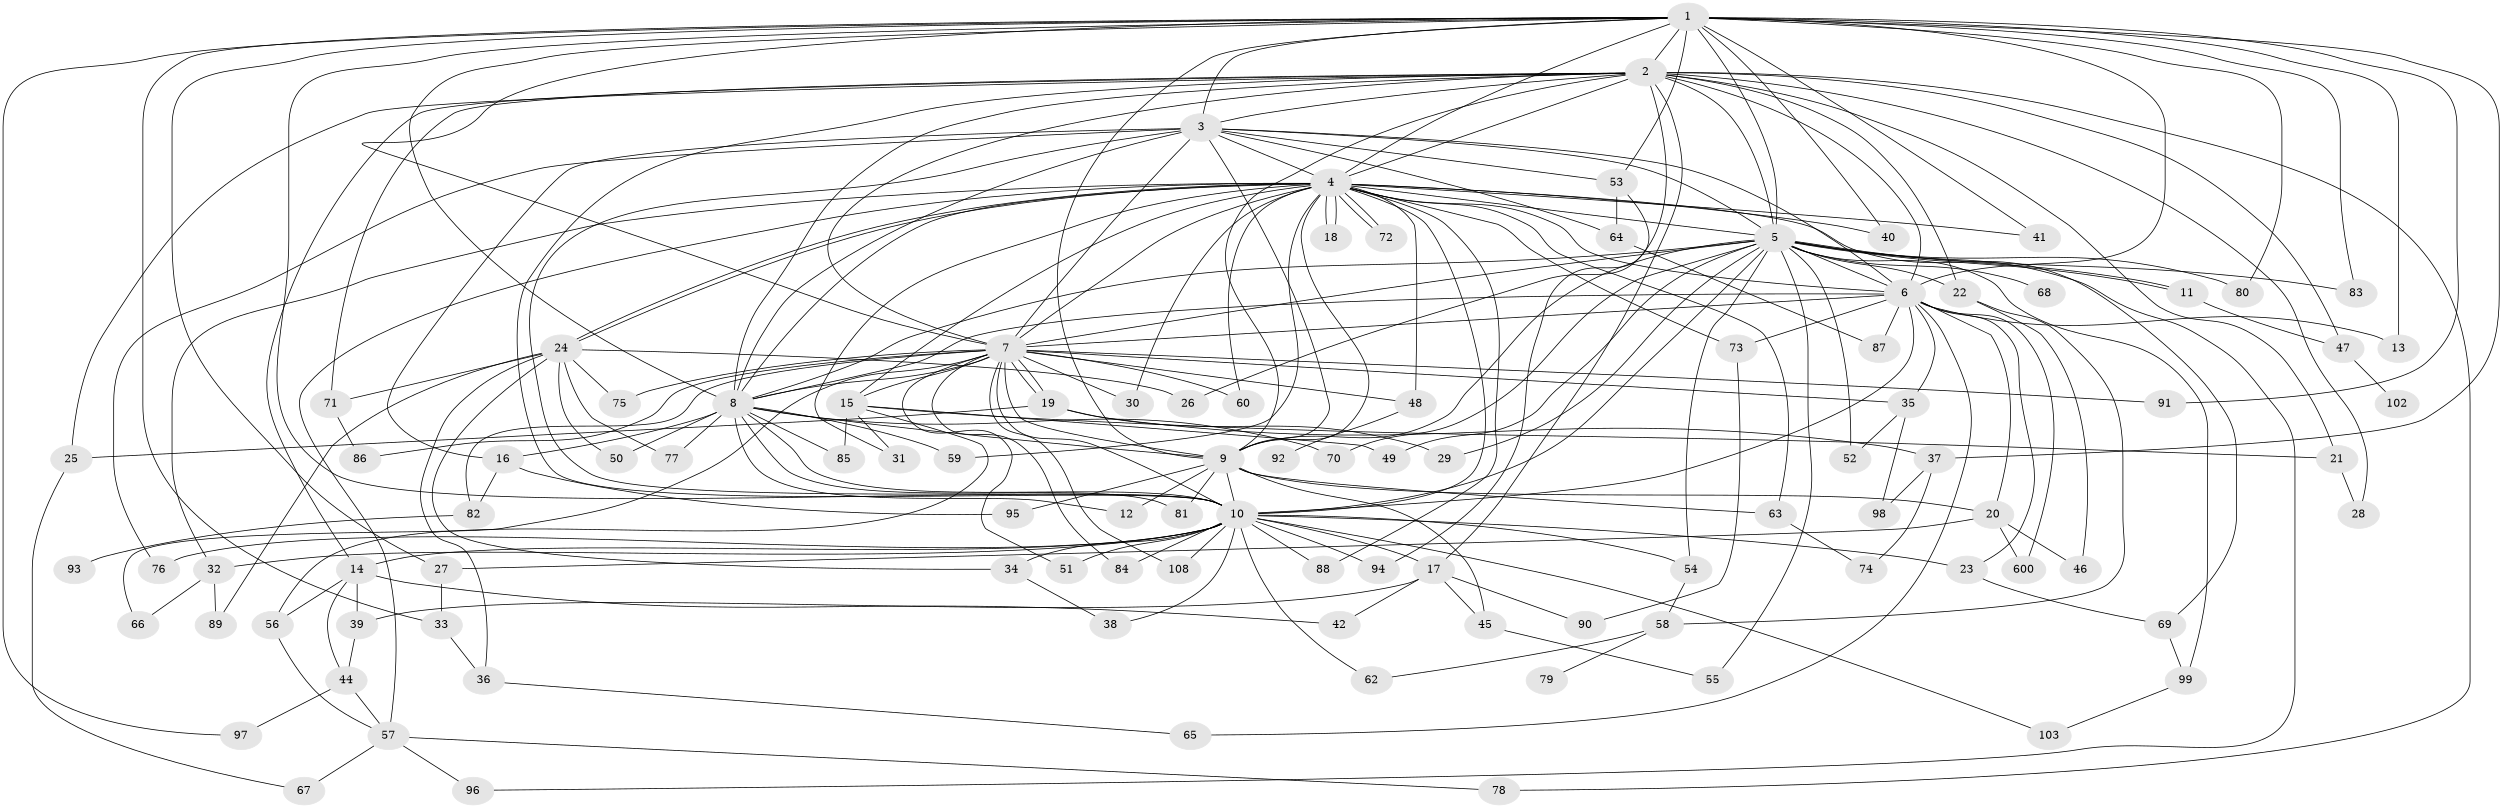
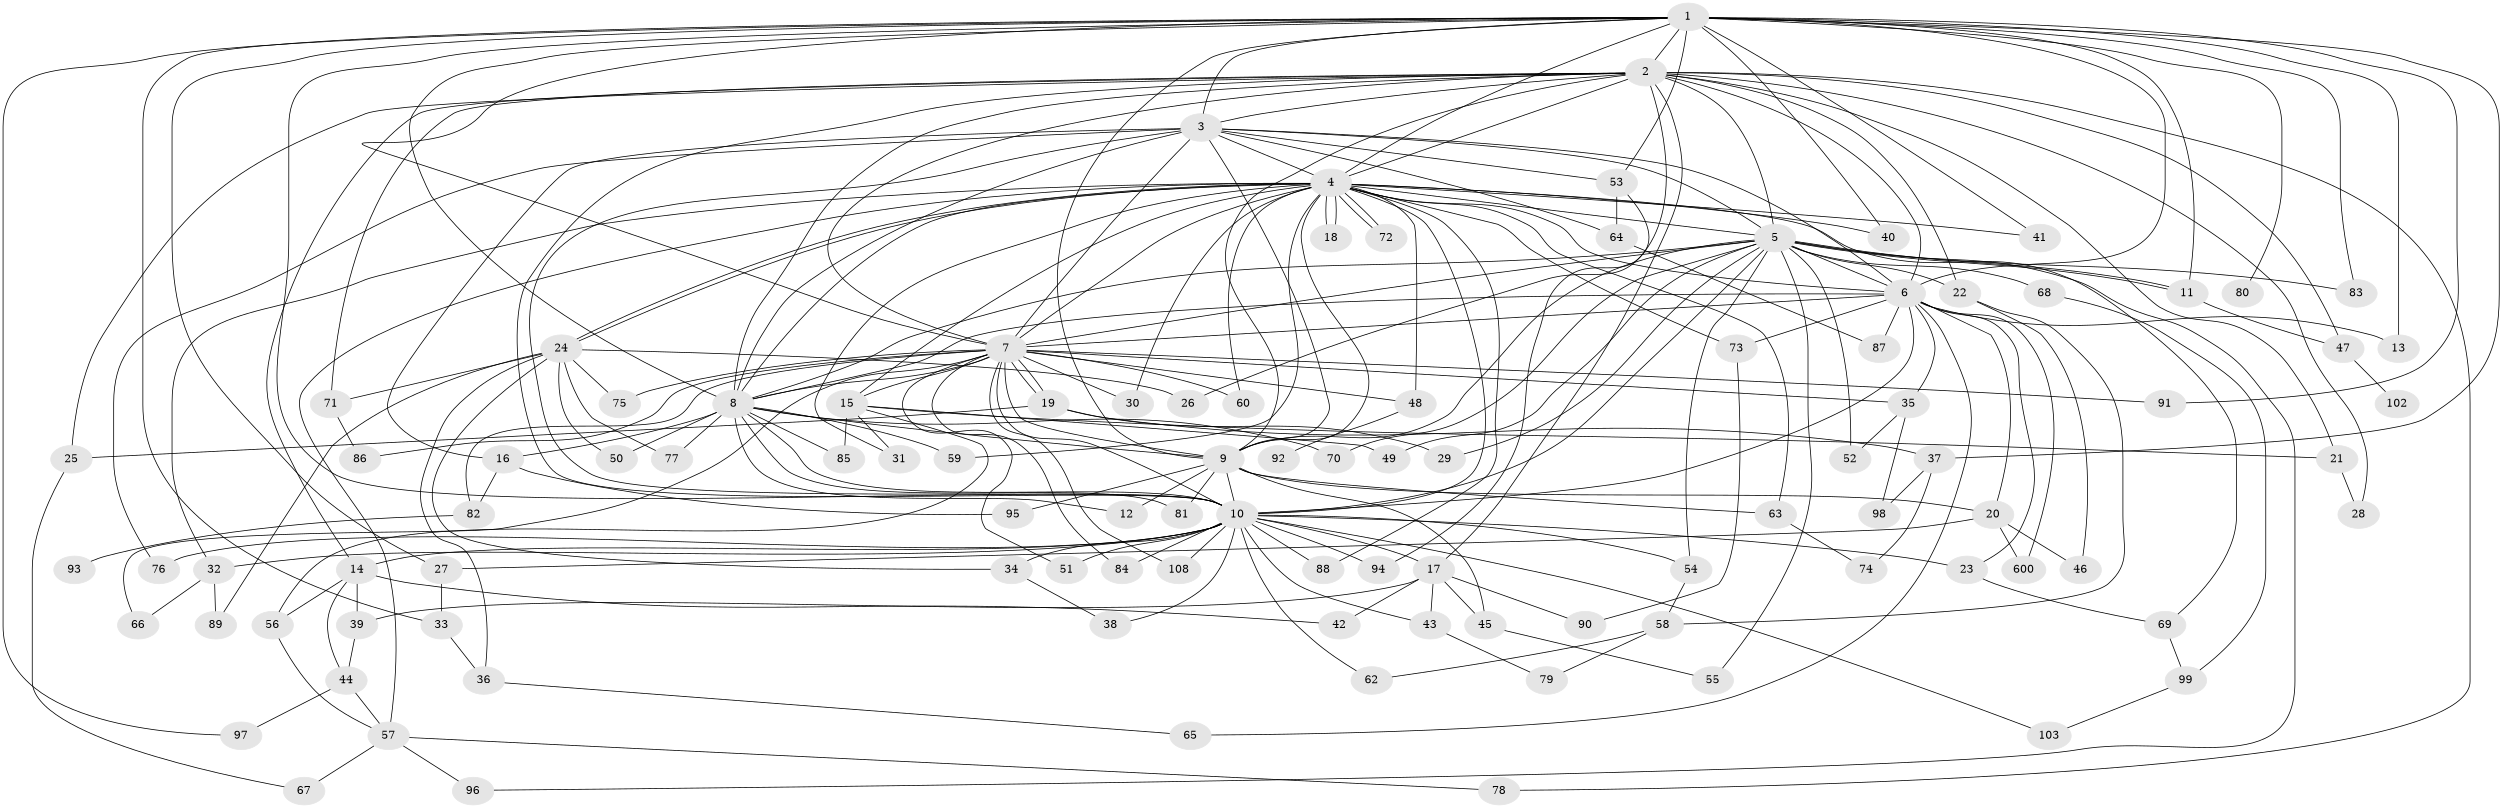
(1756, 120) -> (2103, 55)
(2012, 258) -> none
(2130, 345) -> (2264, 437)
none -> (1430, 625)
